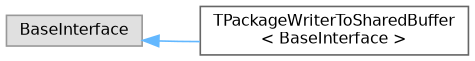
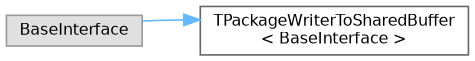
(179, 41) -> (163, 20)
